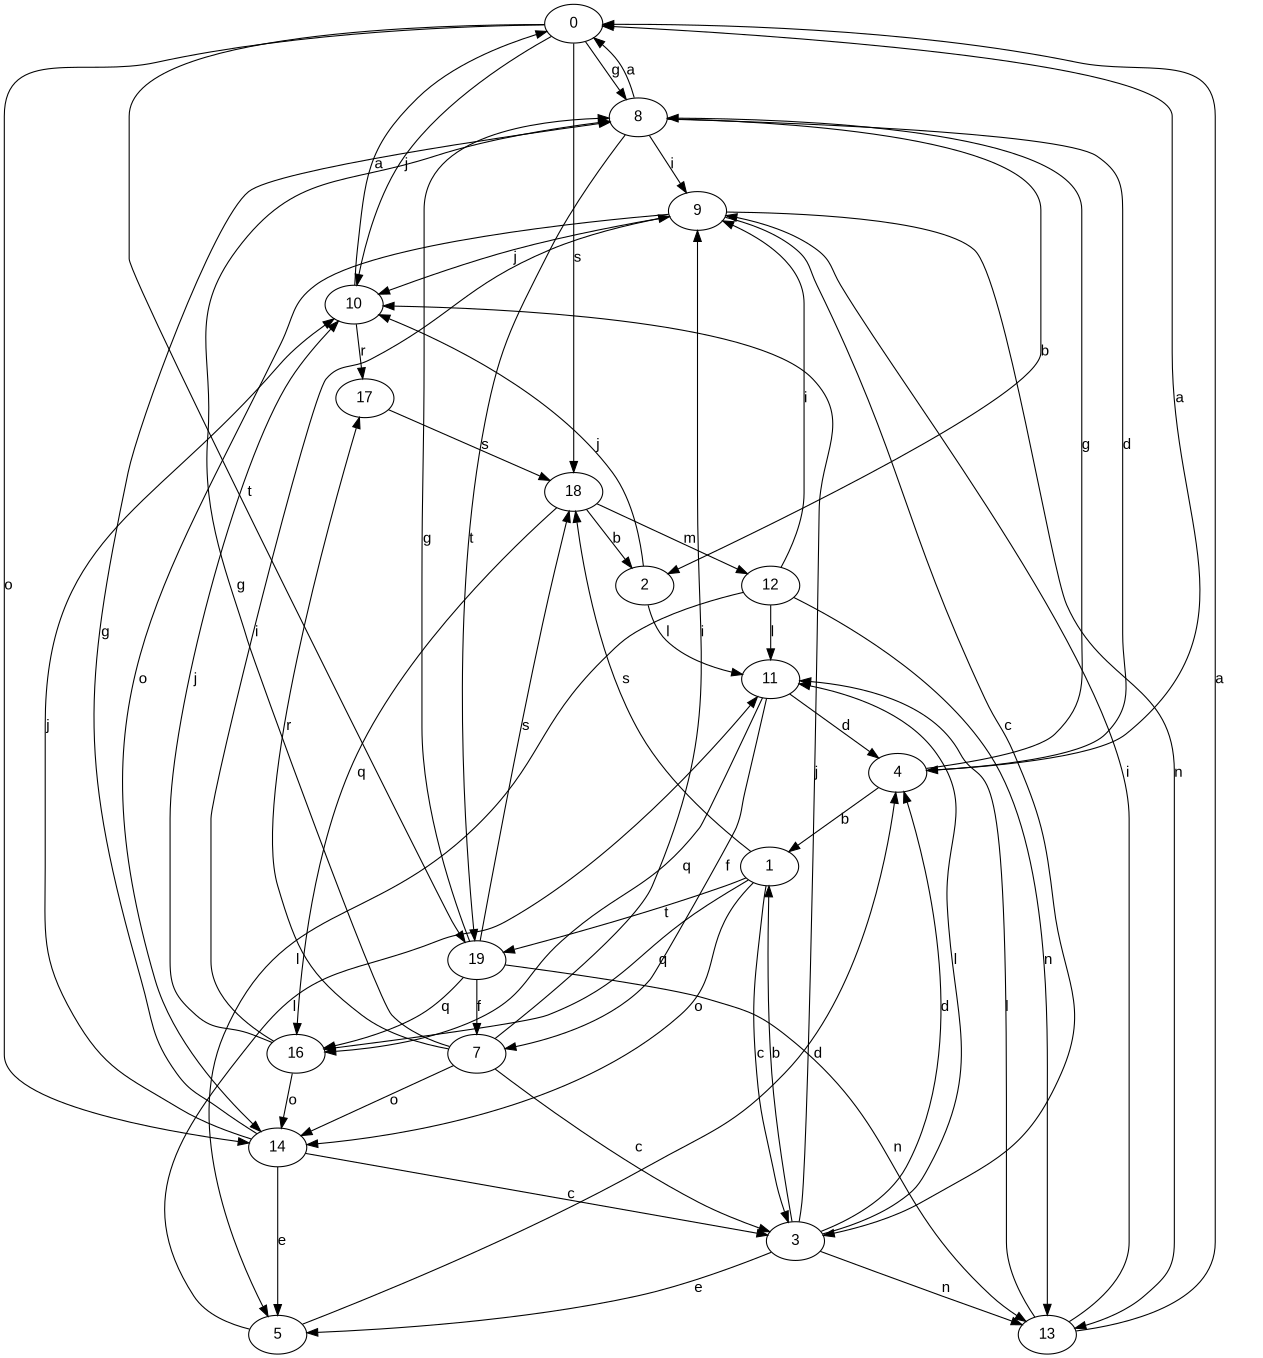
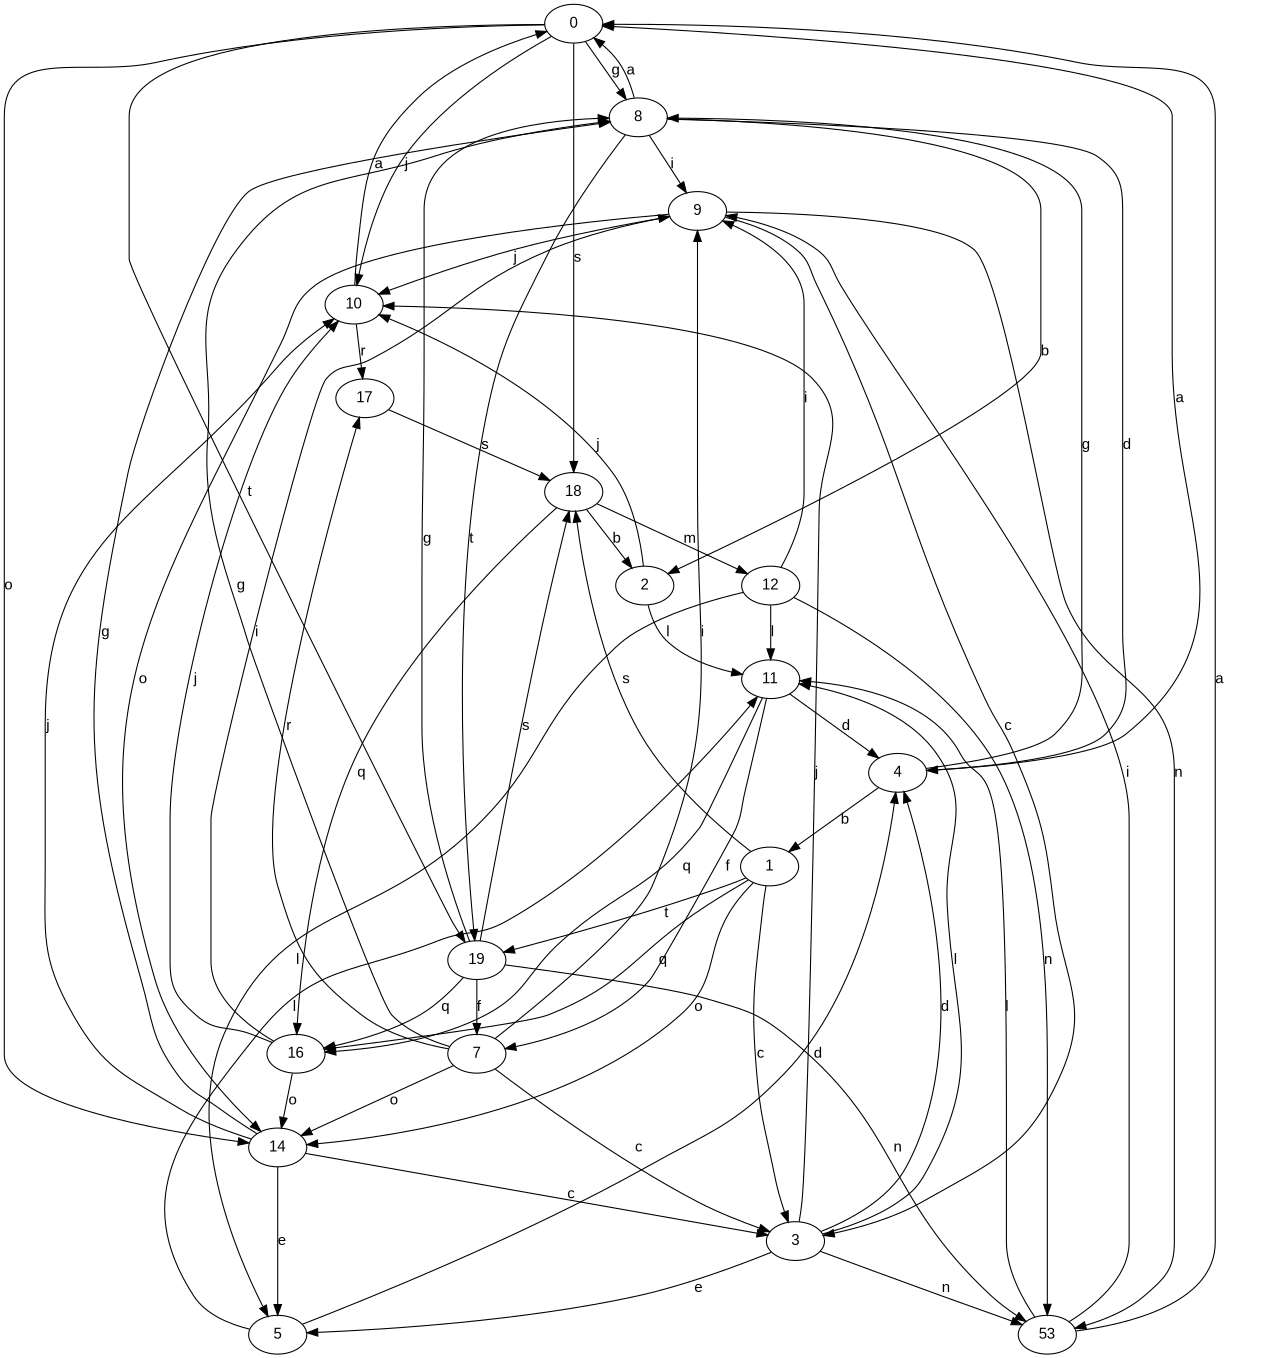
(771, 1060) -> none
(1047, 1335) -> (1047, 1335)
